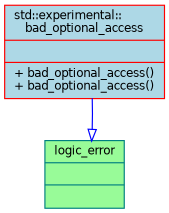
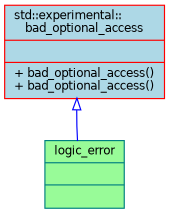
(92, 114) -> (77, 126)
